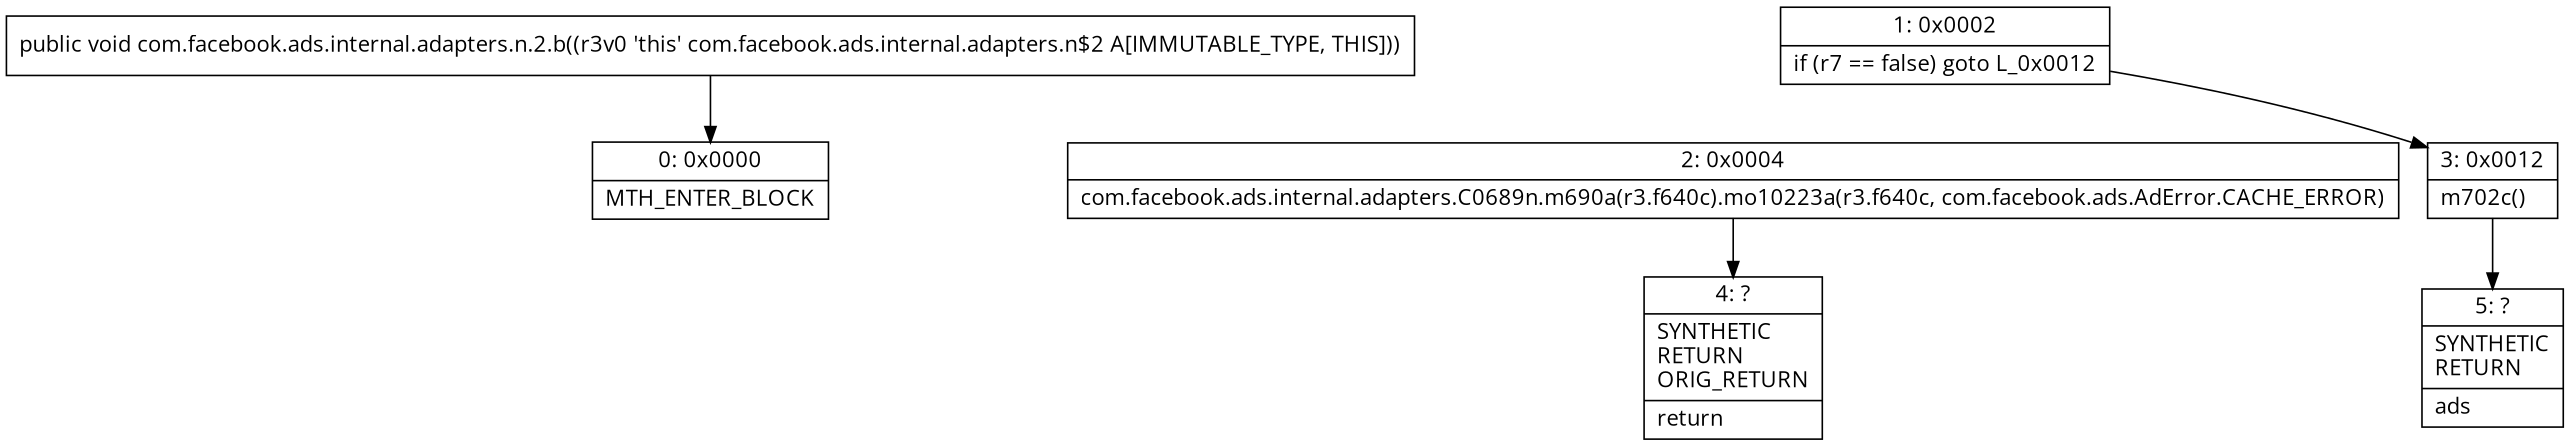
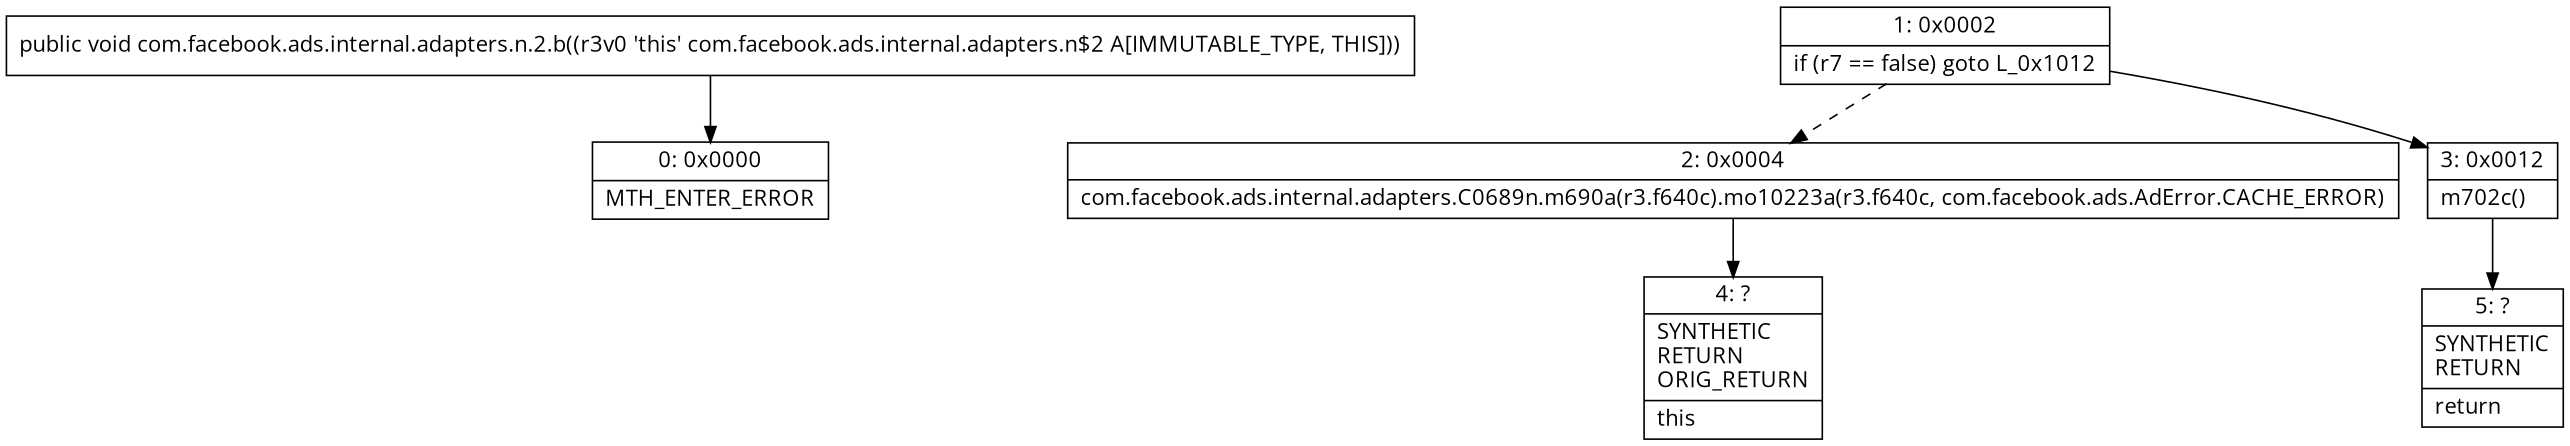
(1945, 64) -> (1945, 64)
none -> (1846, 109)
(710, 199) -> (710, 199)
(2453, 407) -> (2469, 407)
(1691, 419) -> (1677, 419)
